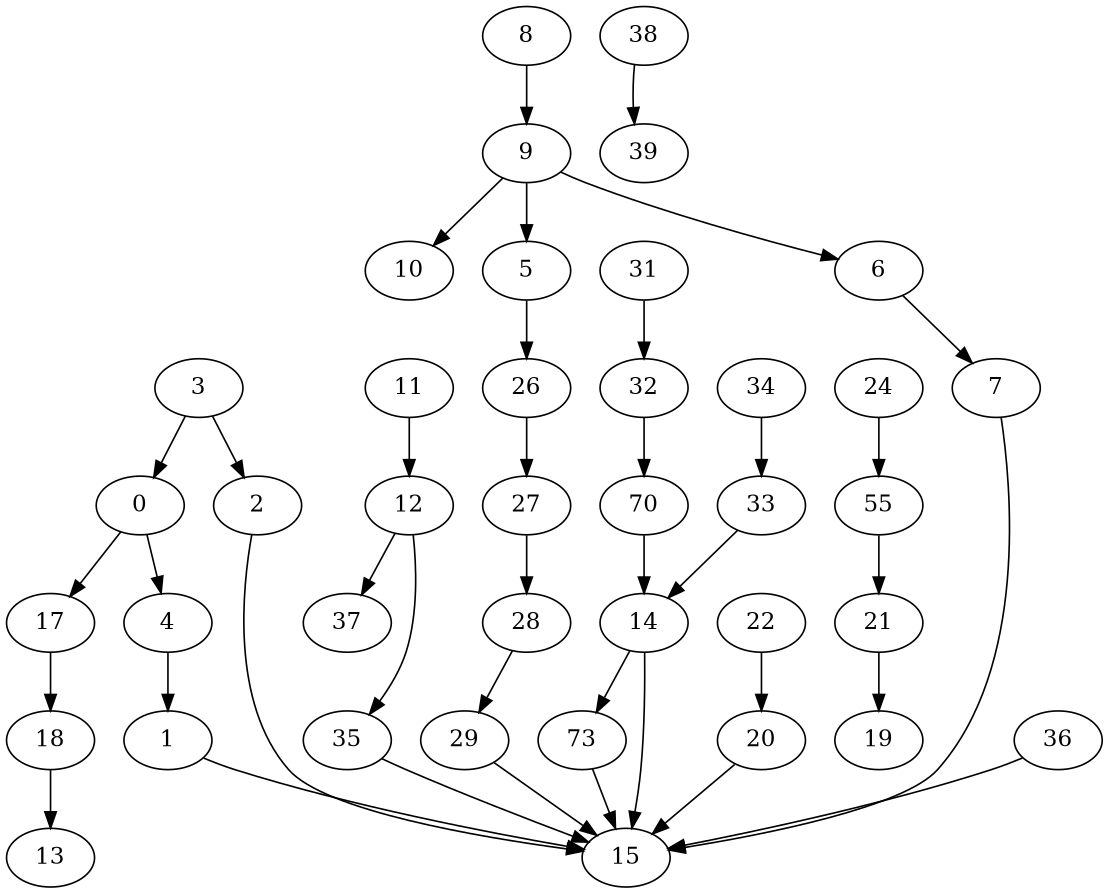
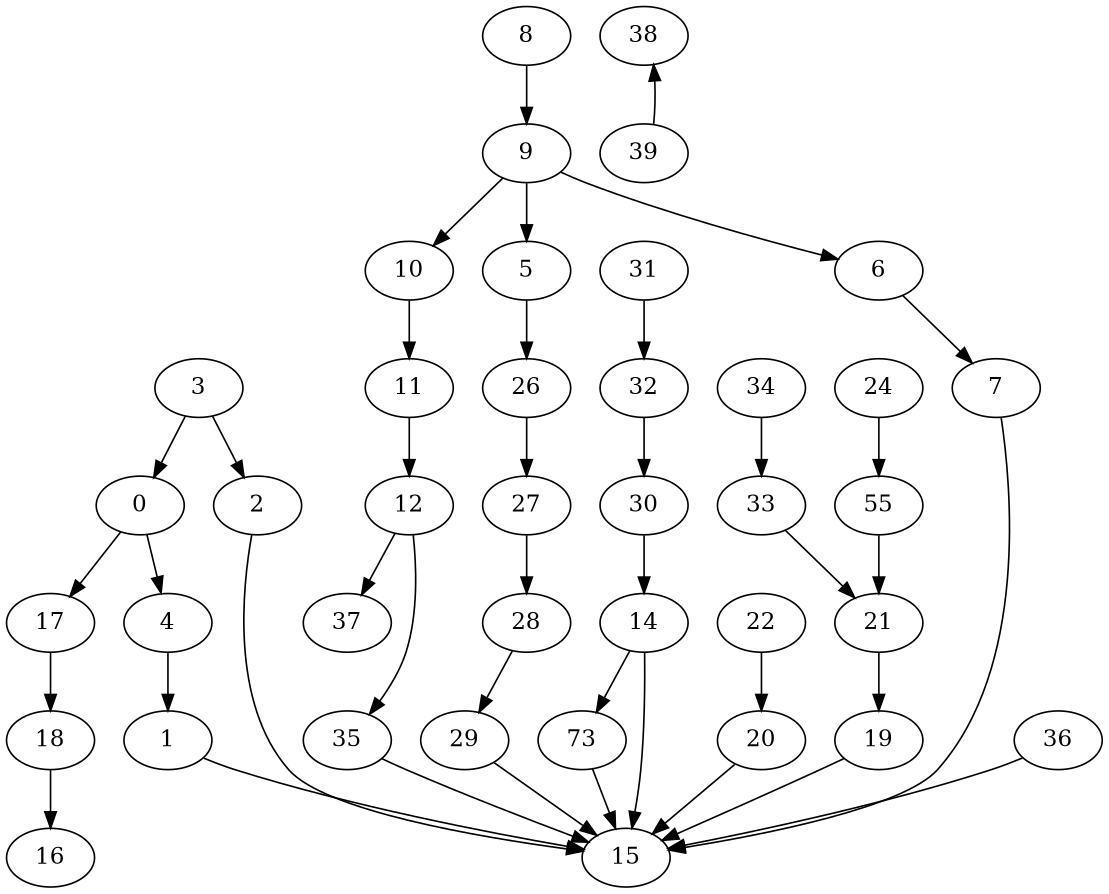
(633, 86) -> (655, 103)
none -> (409, 321)
(644, 505) -> (644, 505)
(709, 558) -> (814, 558)
none -> (761, 796)
(51, 858) -> (51, 858)
